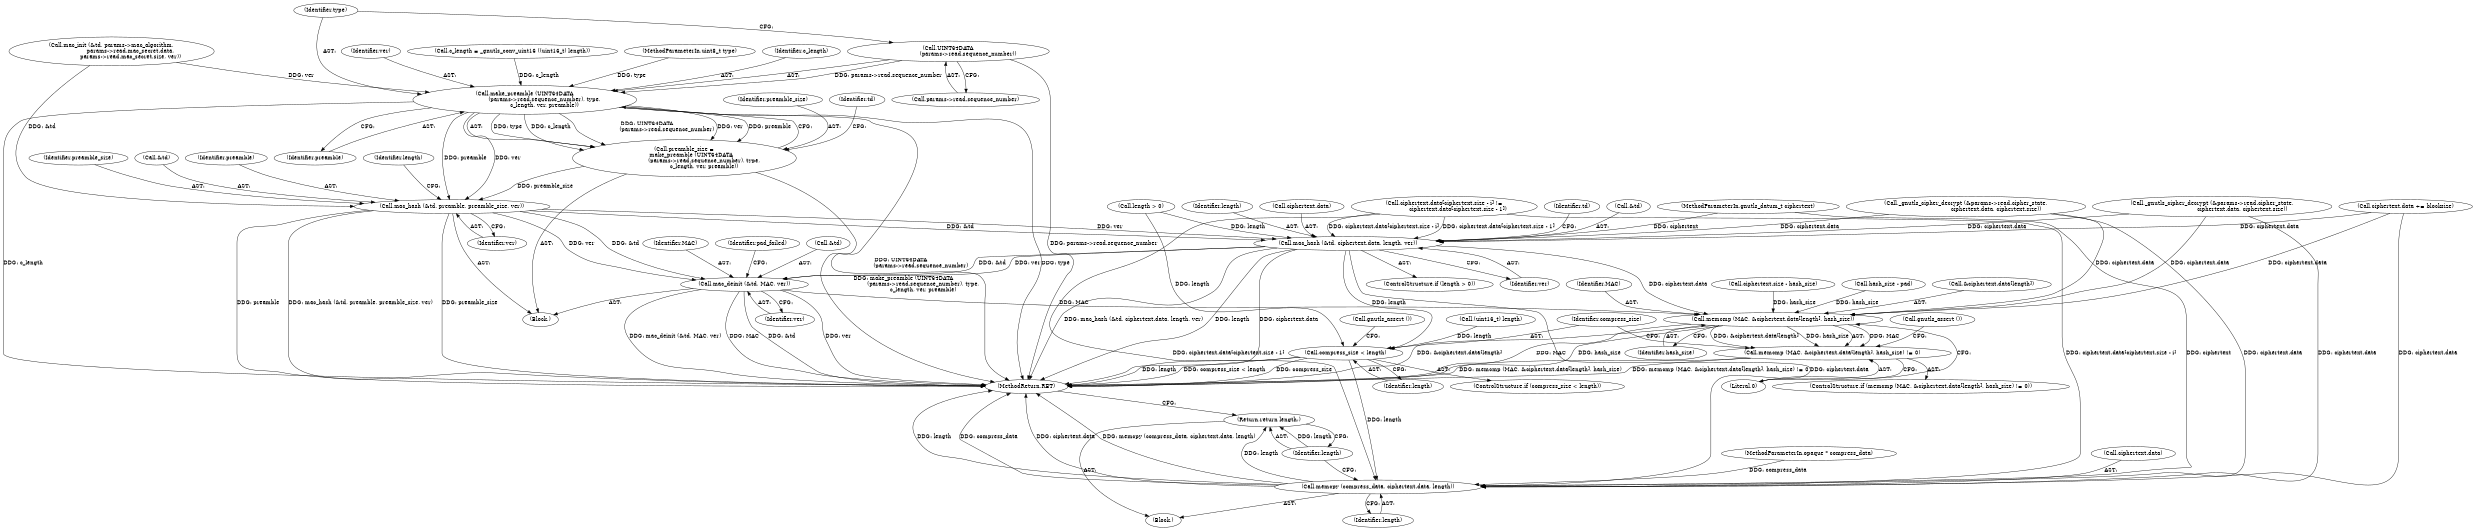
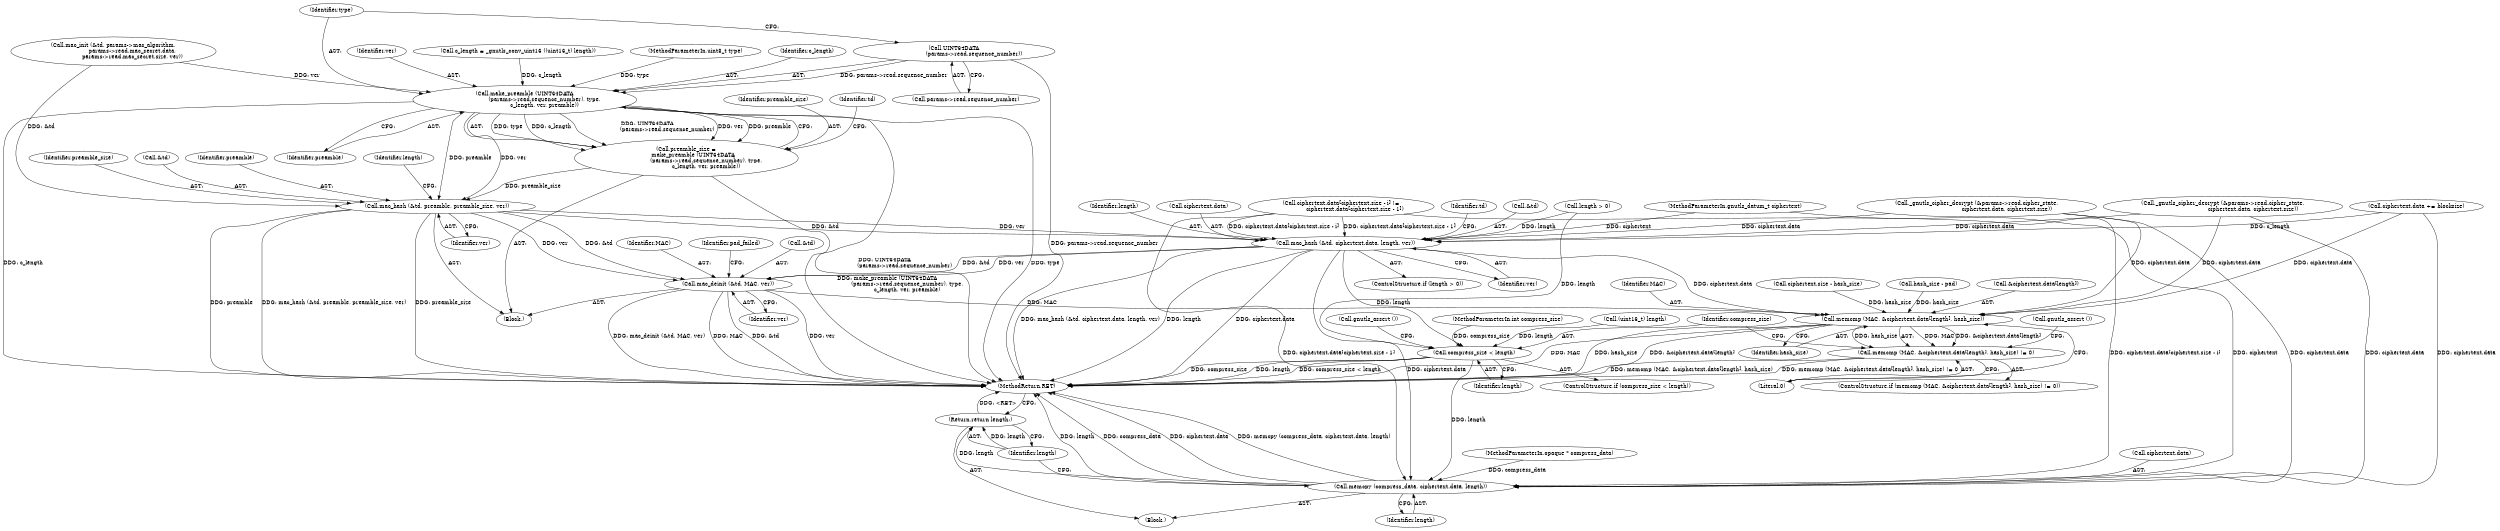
(2270, 227) -> (2270, 227)
none -> (1508, 320)
none -> (981, 399)
